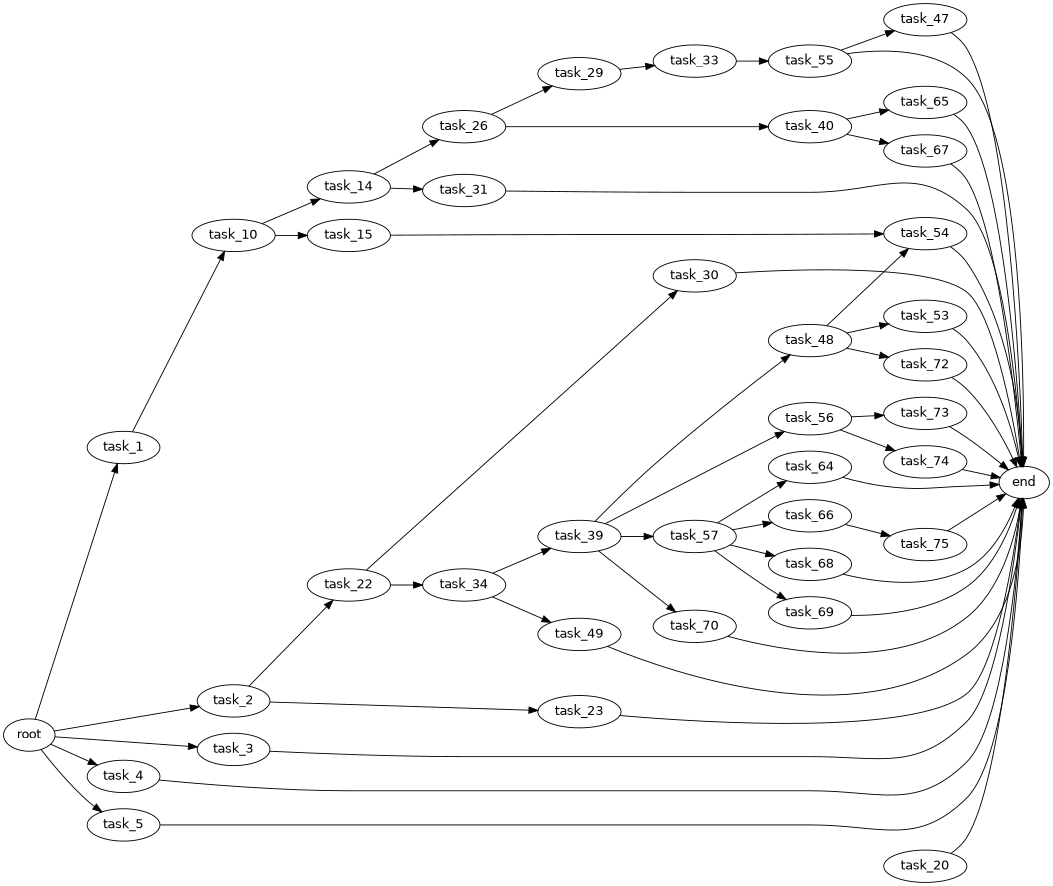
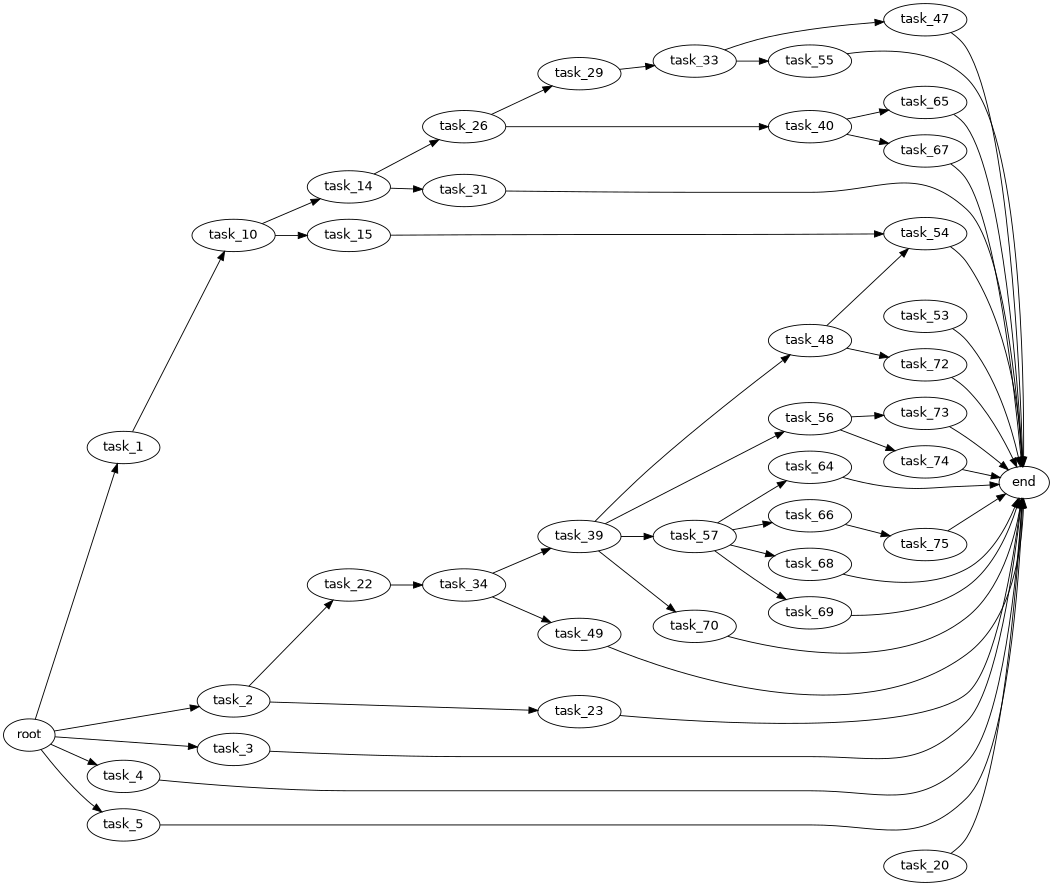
(863, 42) -> (799, 31)
(695, 276) -> none
(863, 329) -> none
